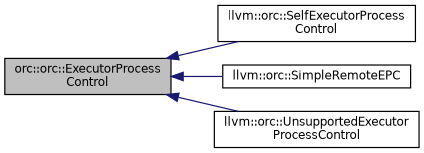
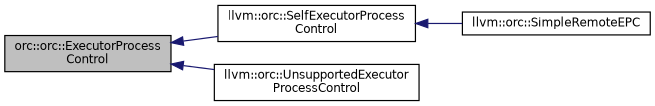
(203, 76) -> (445, 23)
